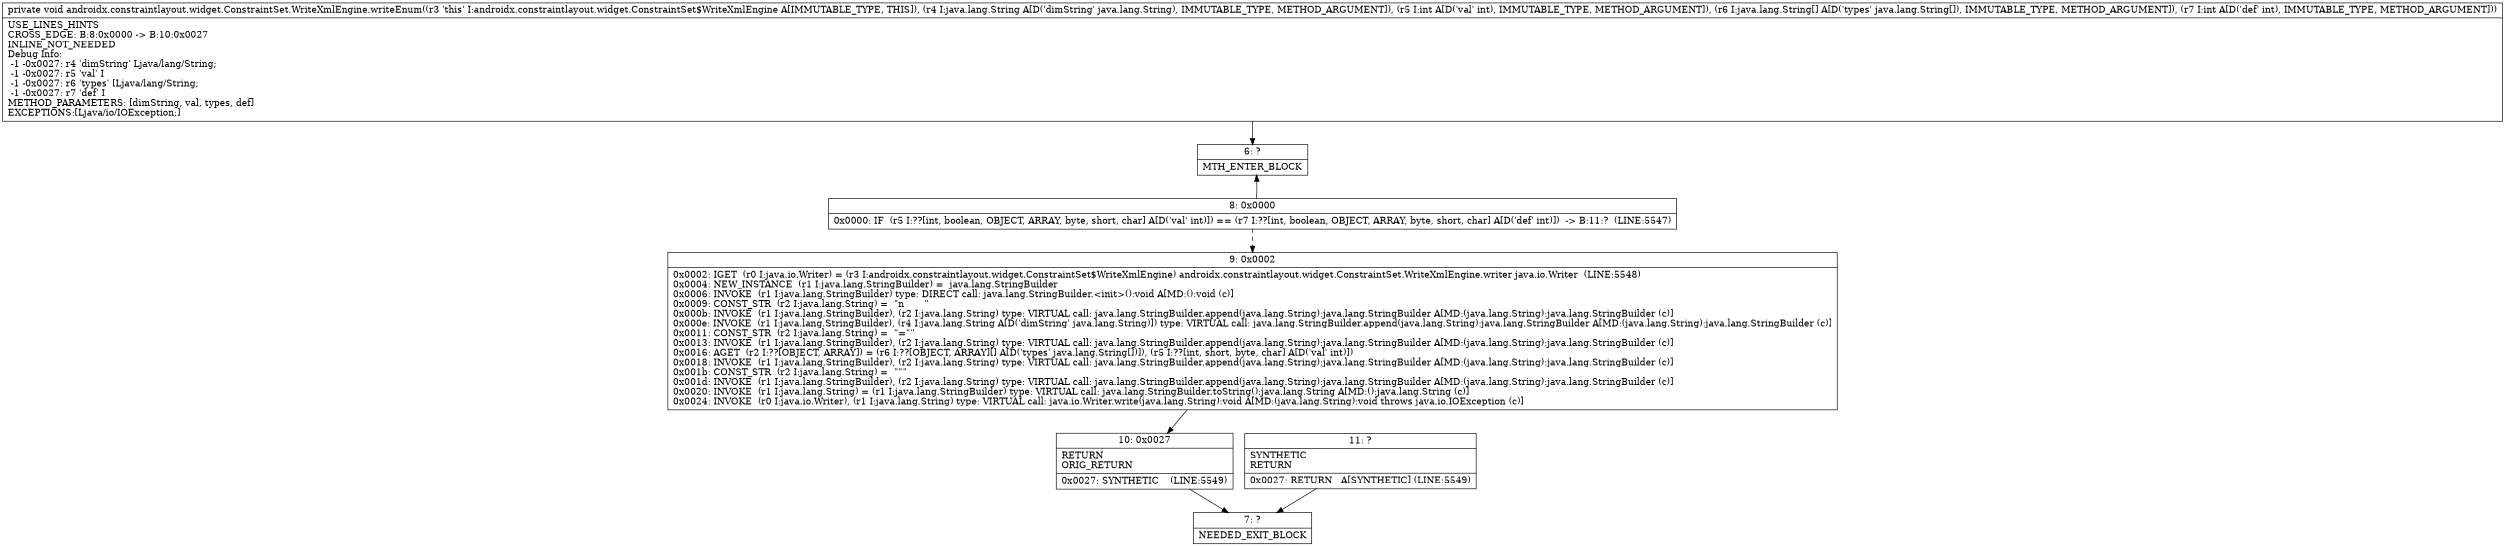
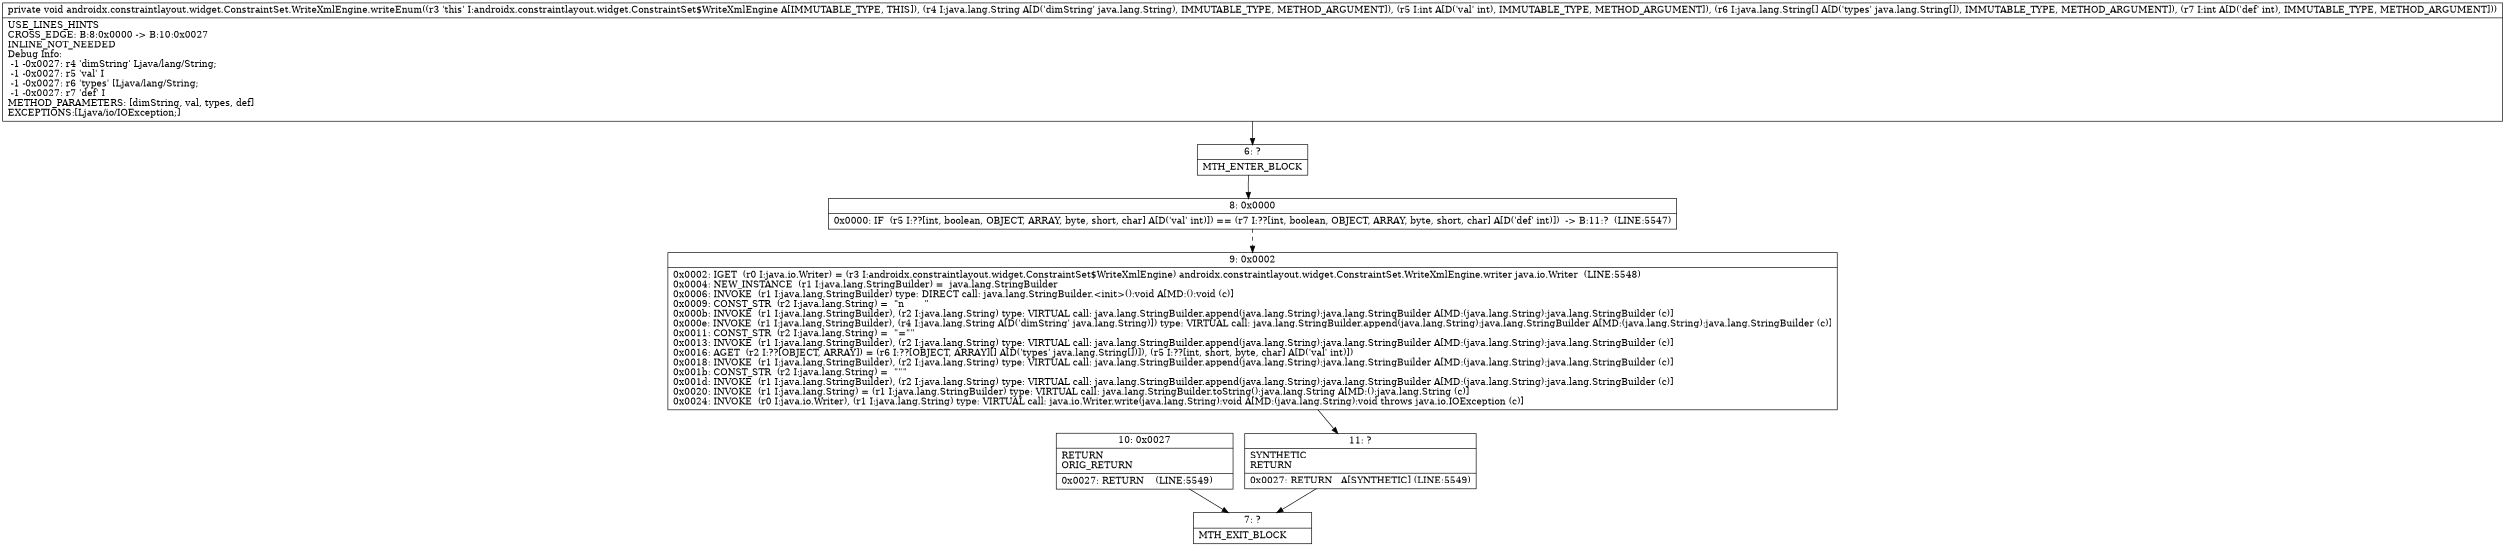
(1257, 190) -> (1248, 184)
(1179, 419) -> (1326, 419)
(1145, 481) -> (1137, 481)
(1253, 536) -> (1243, 536)
